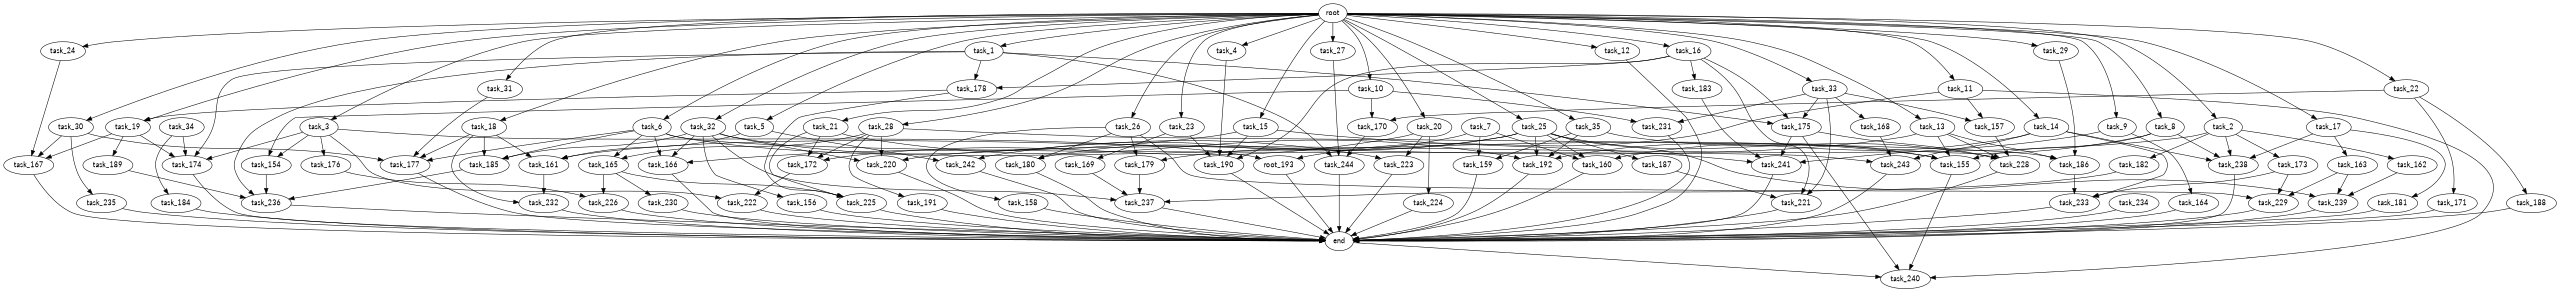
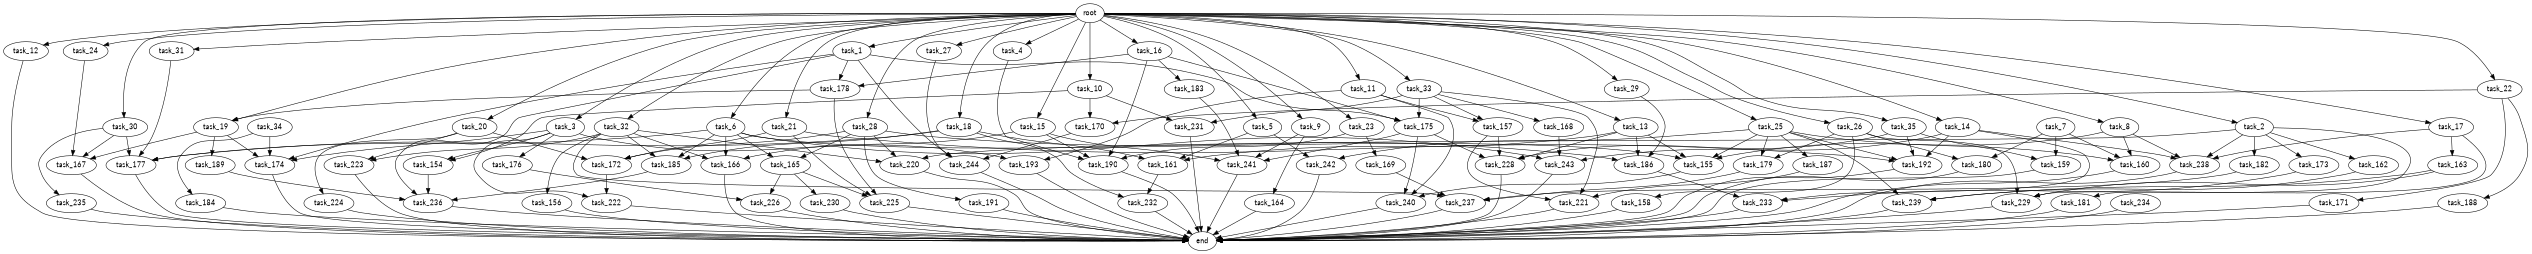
(1758, 128) -> (1481, 182)
(1279, 165) -> (1024, 165)
(2284, 182) -> (2343, 189)
(1614, 260) -> (1300, 222)
